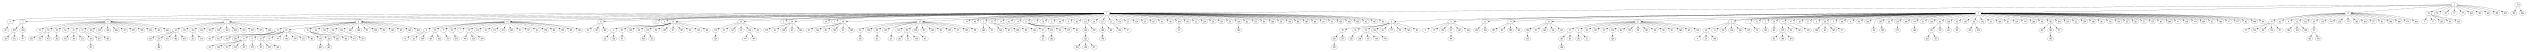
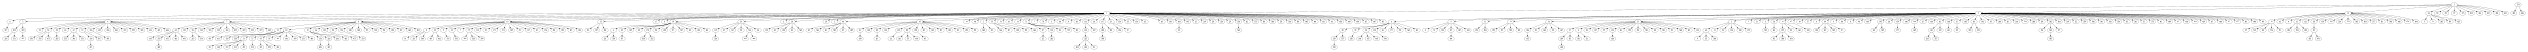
(1921, 14) -> (1878, 26)
(1154, 22) -> none
(895, 28) -> (895, 34)
(1757, 30) -> none
